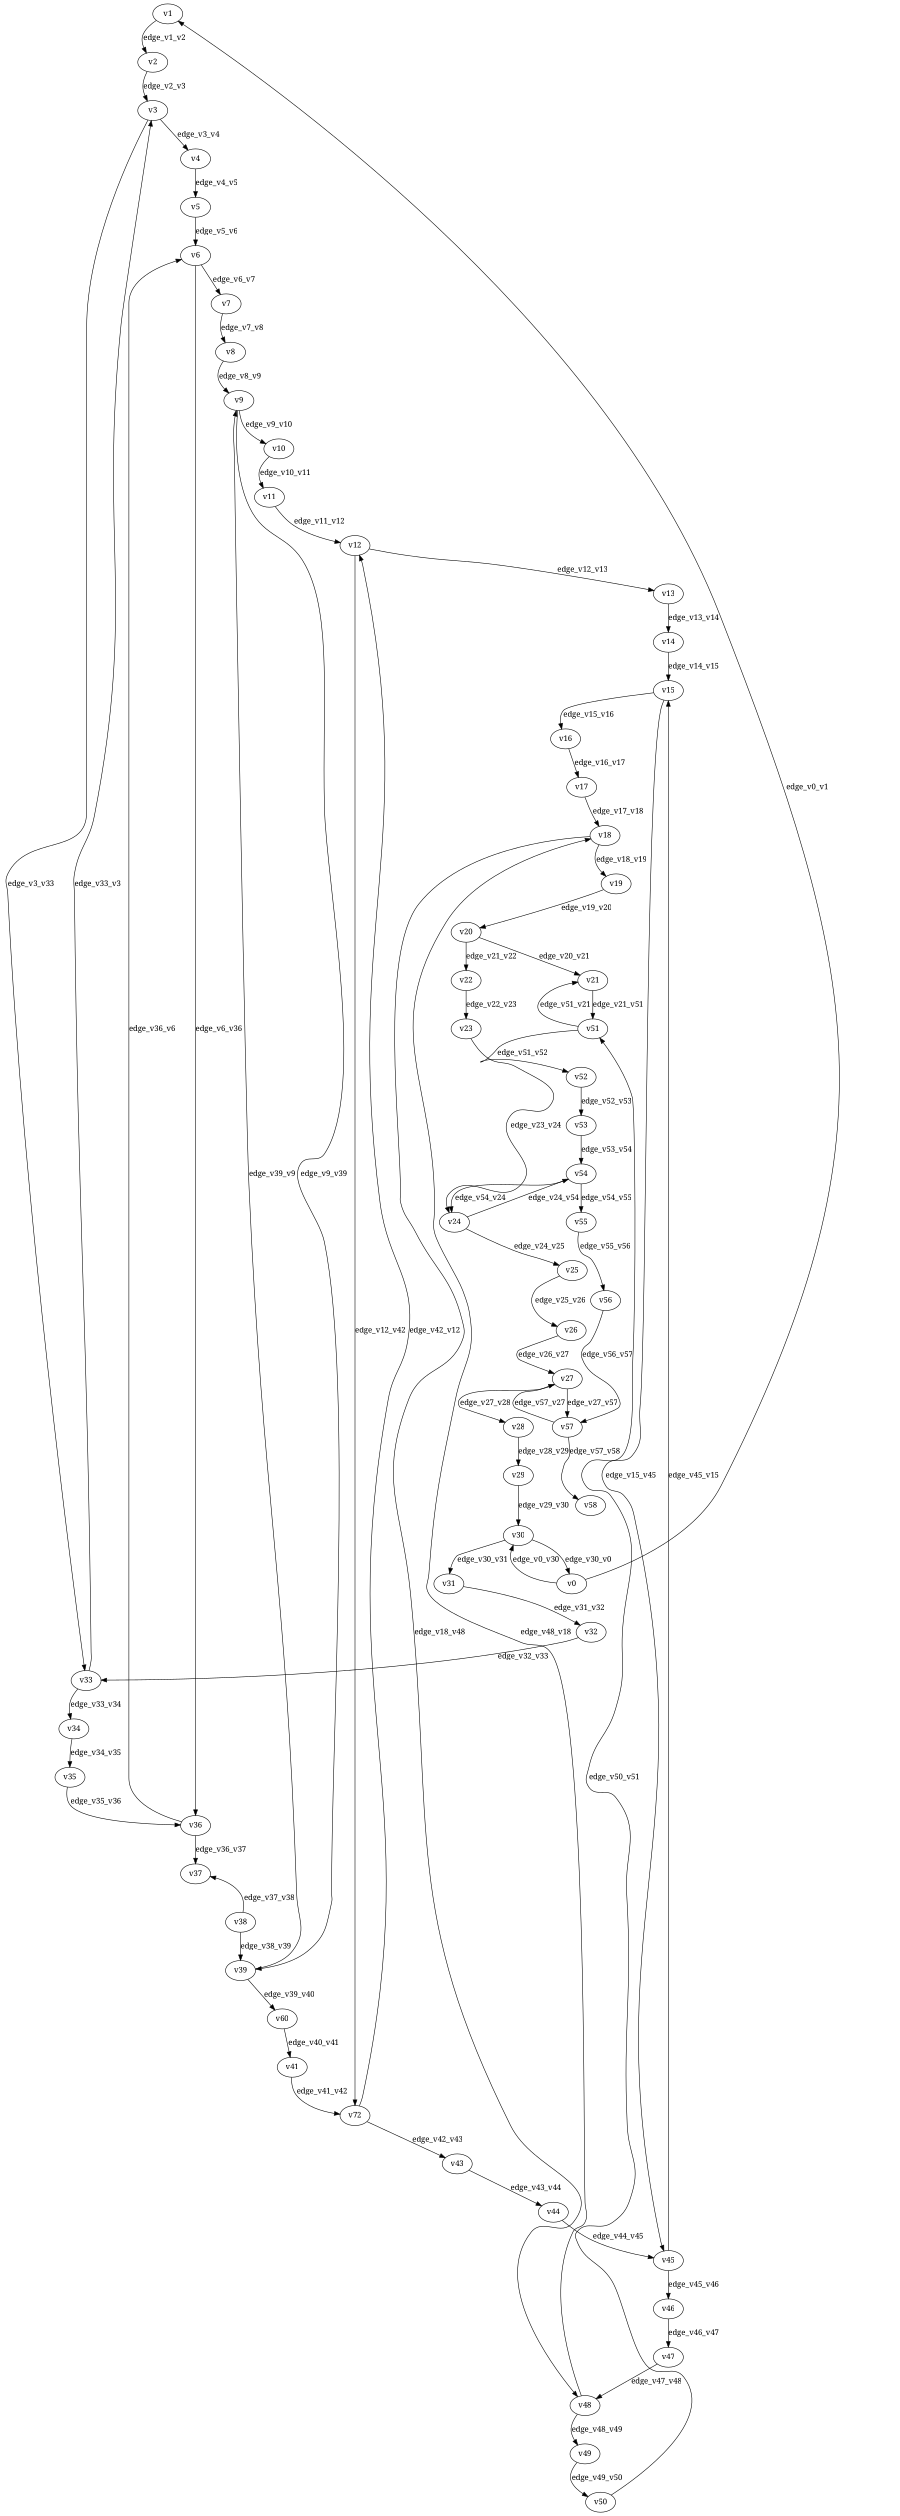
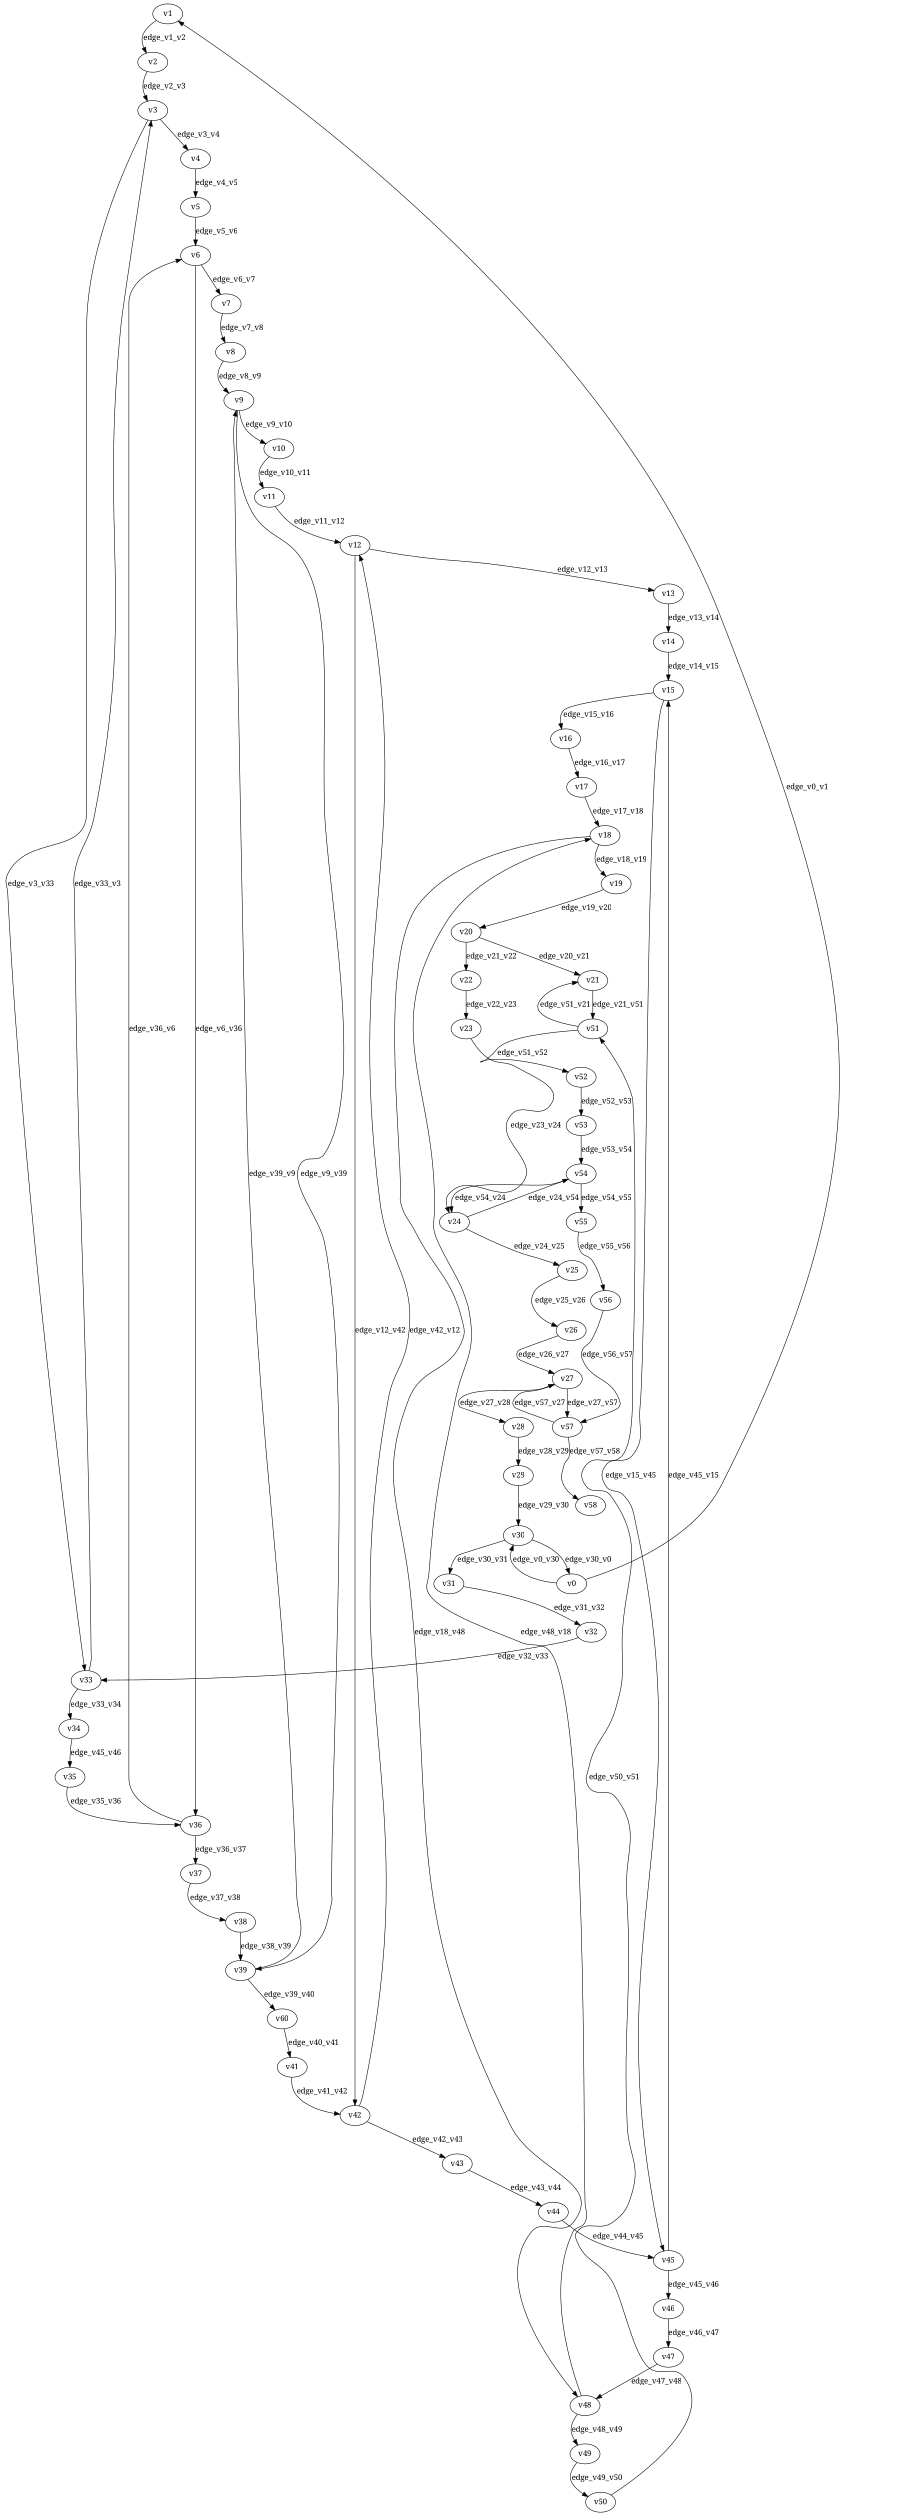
(96, 1753) -> (96, 1753)
(237, 1890) -> (195, 1908)
(355, 2116) -> (355, 2116)
